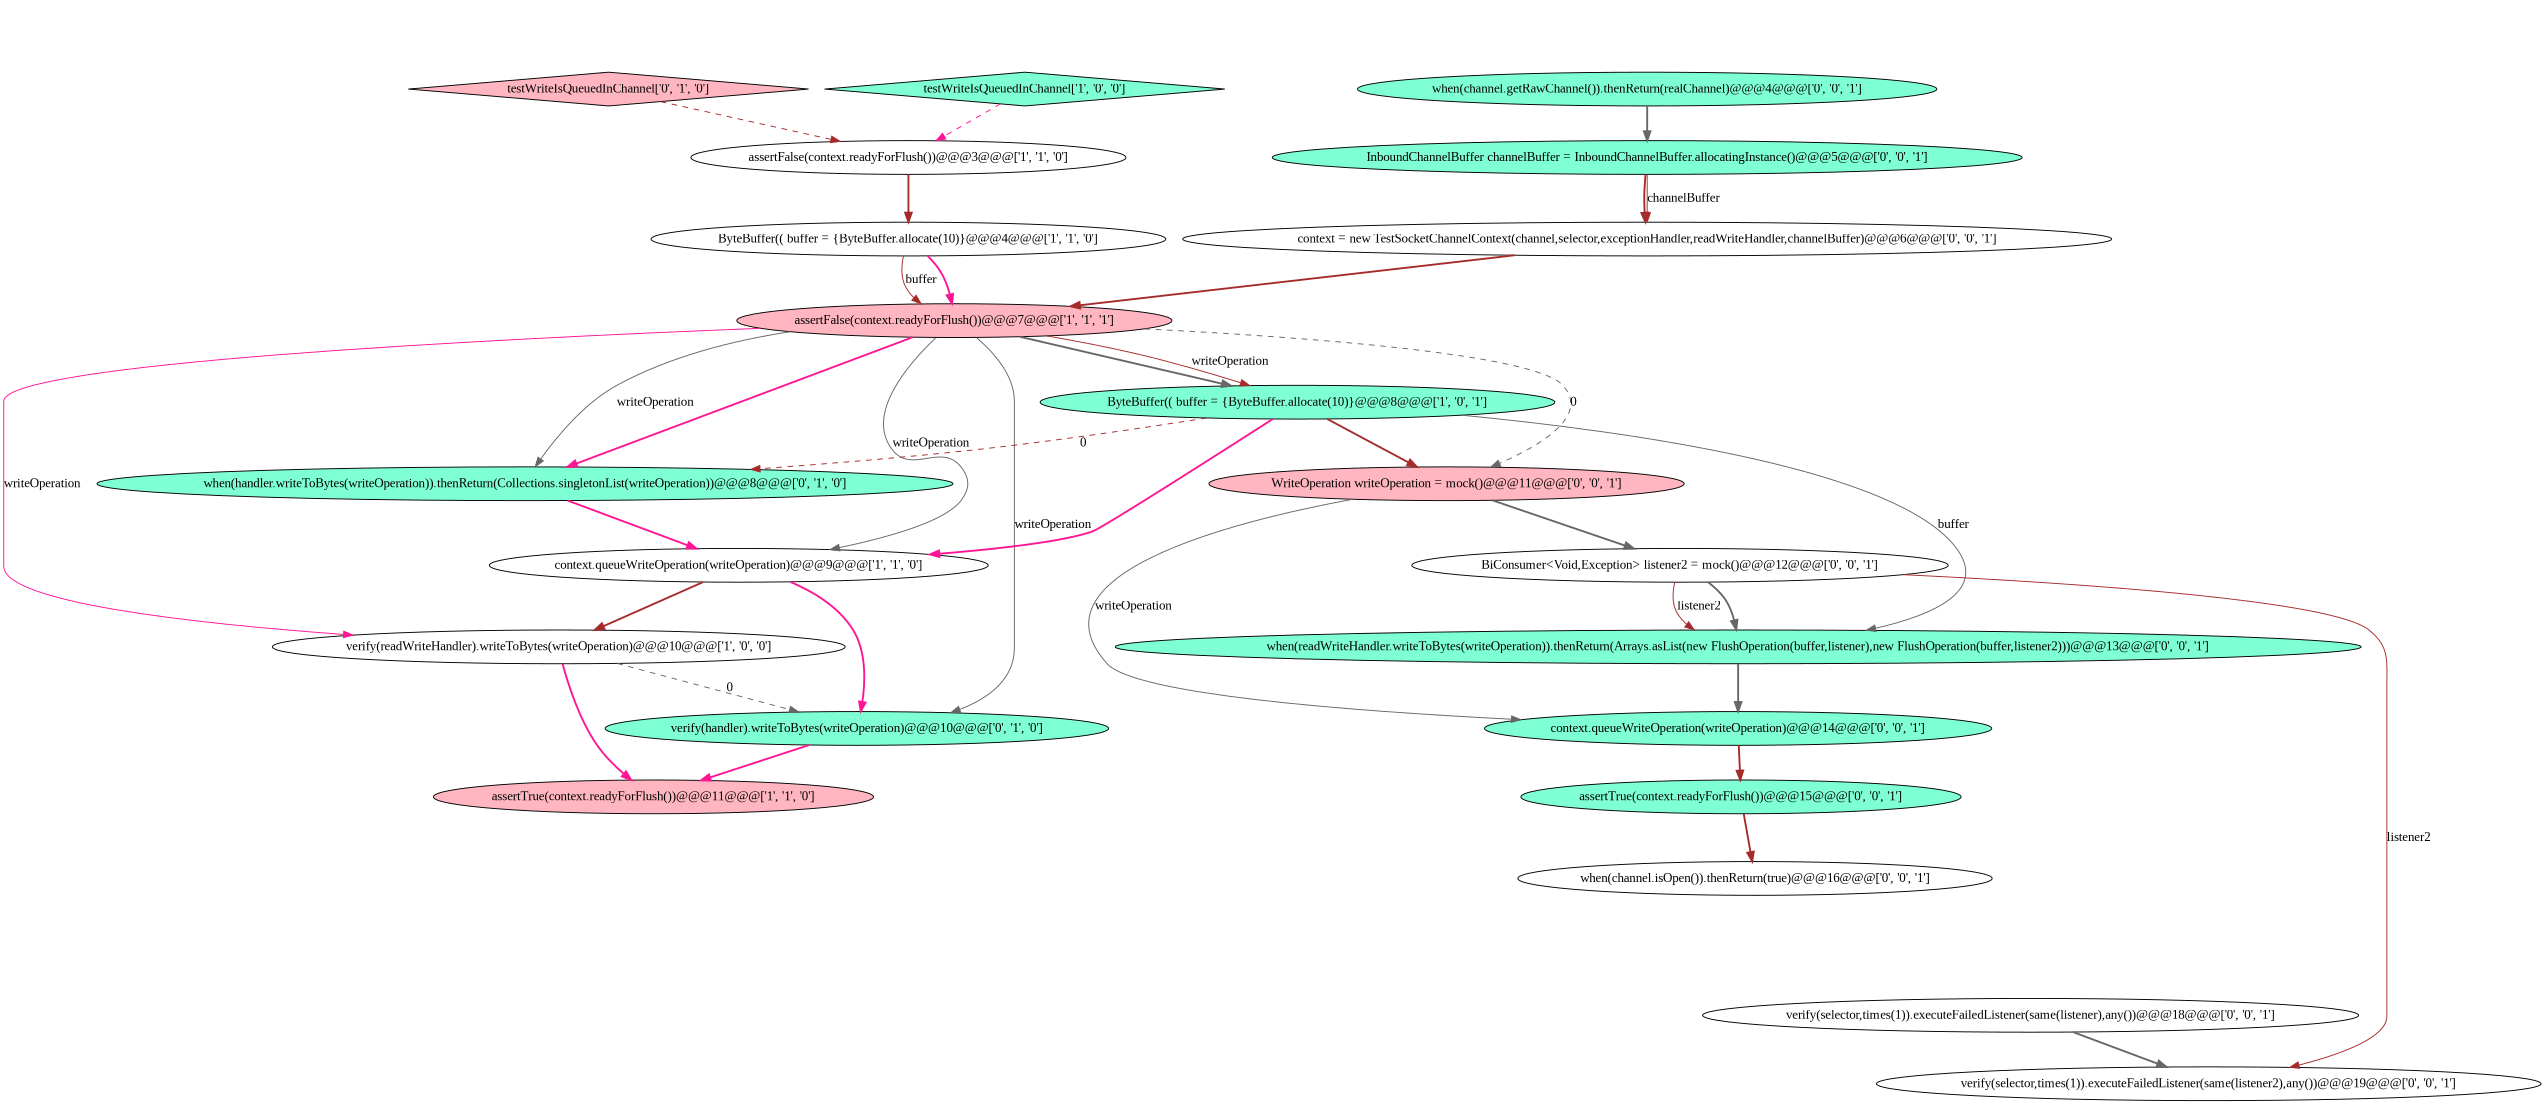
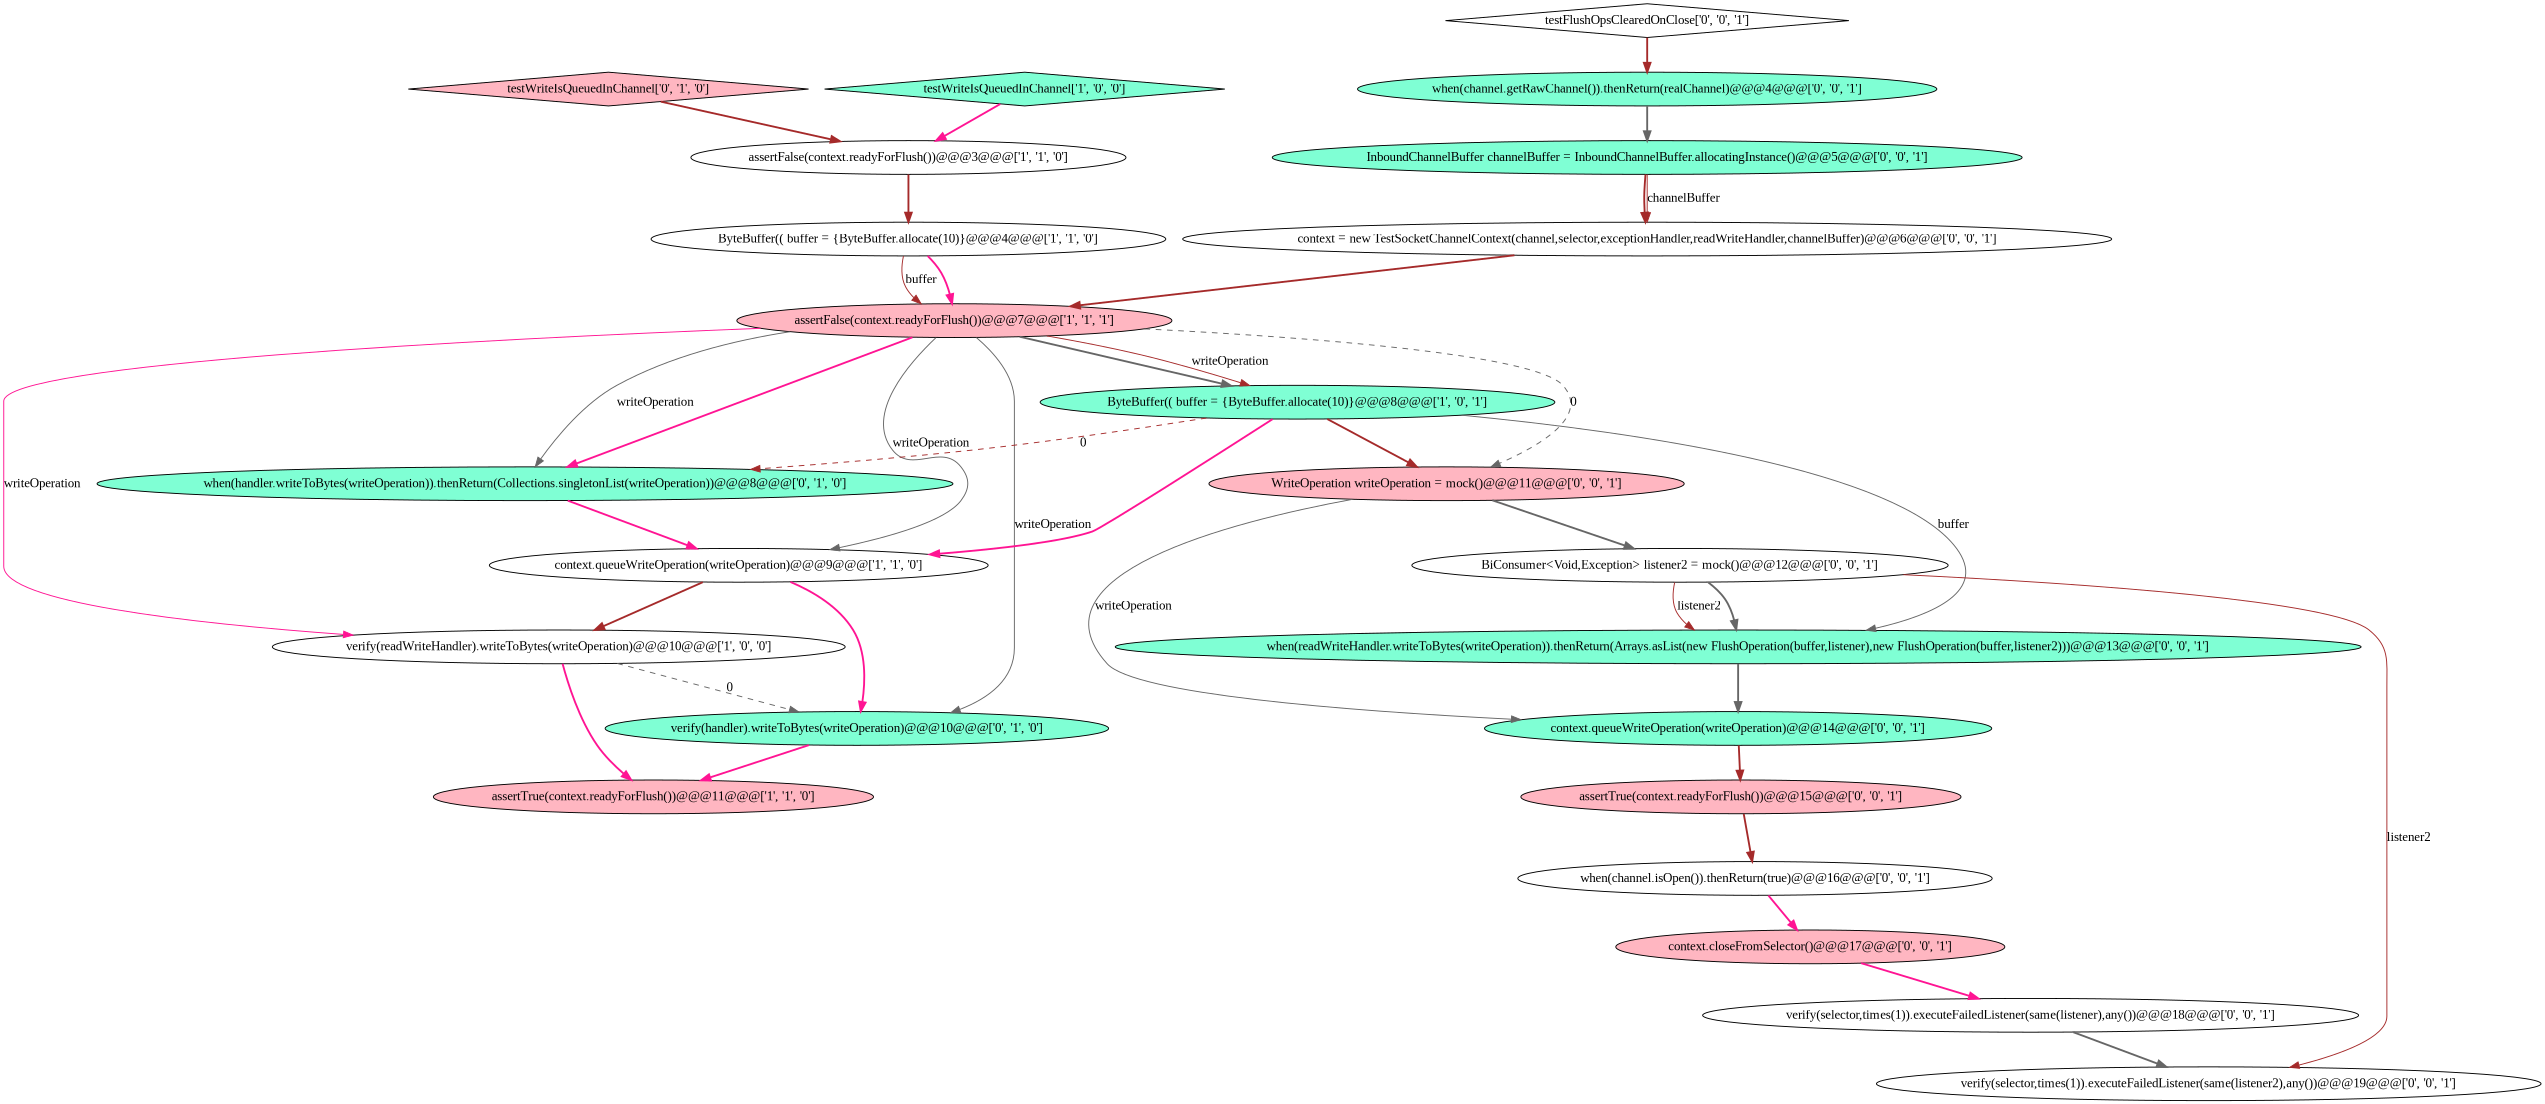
none -> (1647, 21)
(746, 120) -> (746, 120)
(972, 120) -> (972, 120)
(1741, 797) -> (1741, 797)
none -> (1810, 947)
